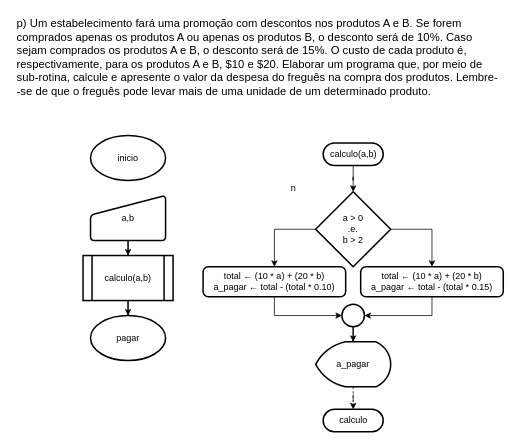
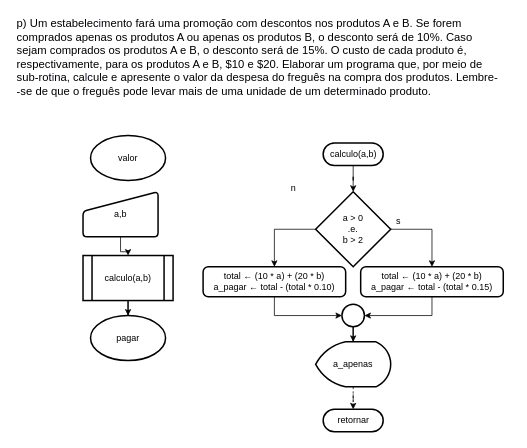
(128, 158) -> (128, 158)
(128, 218) -> (120, 214)
none -> (398, 222)
(353, 364) -> (353, 364)
(353, 420) -> (353, 420)
